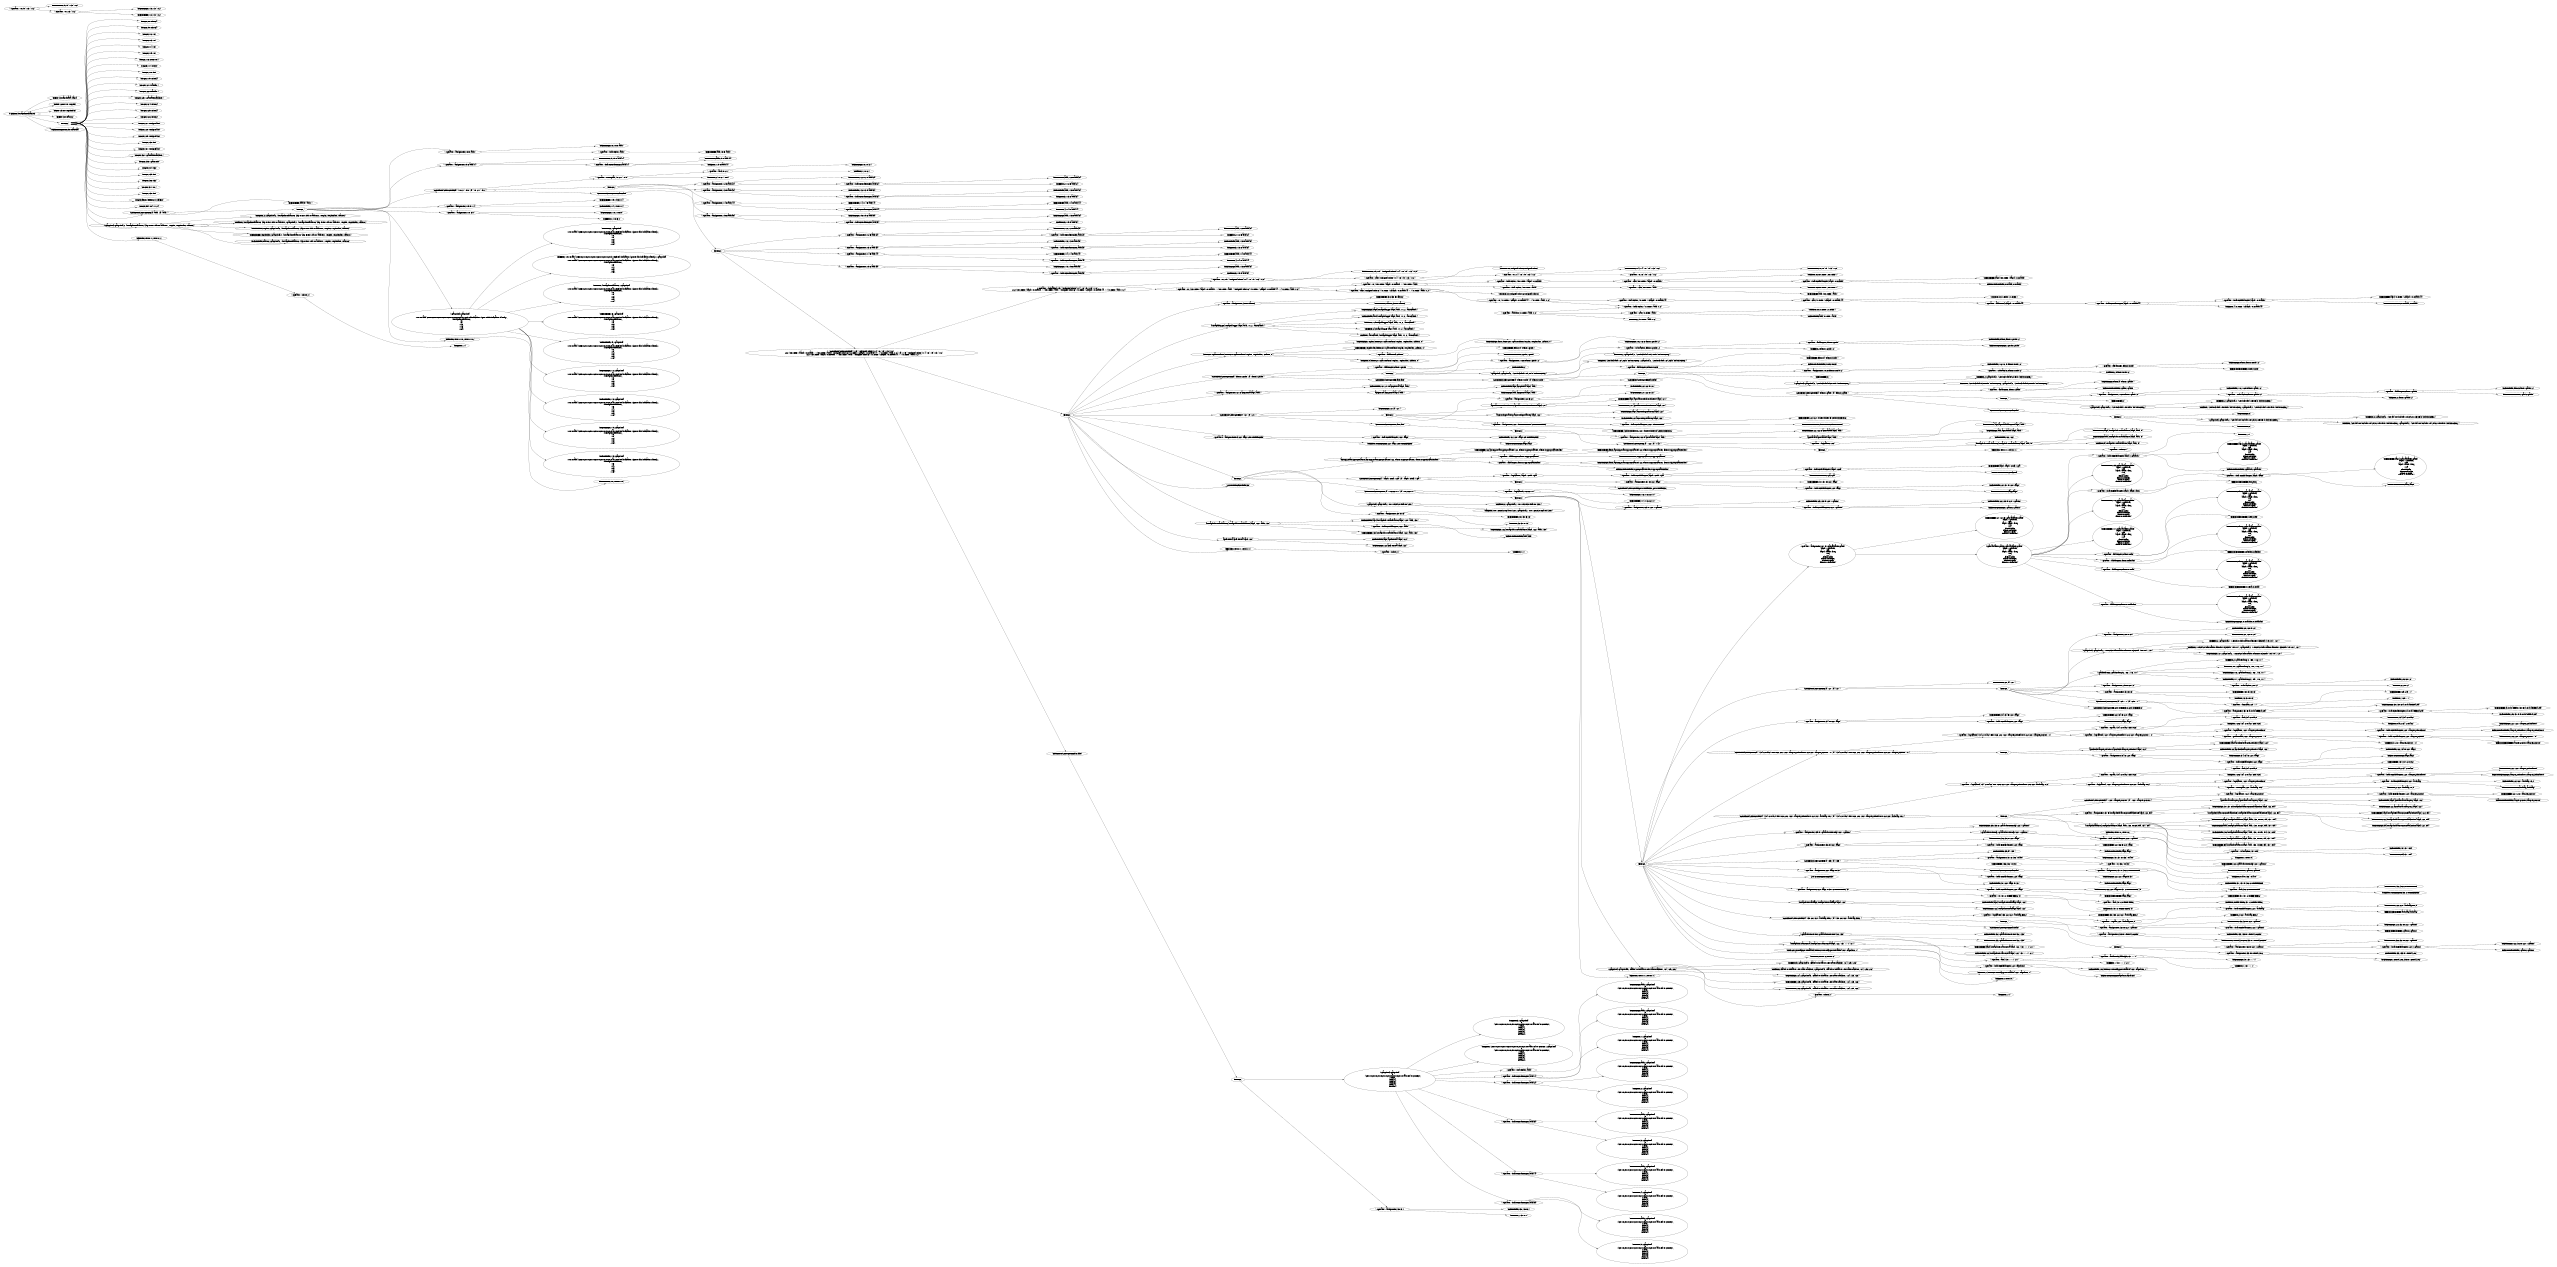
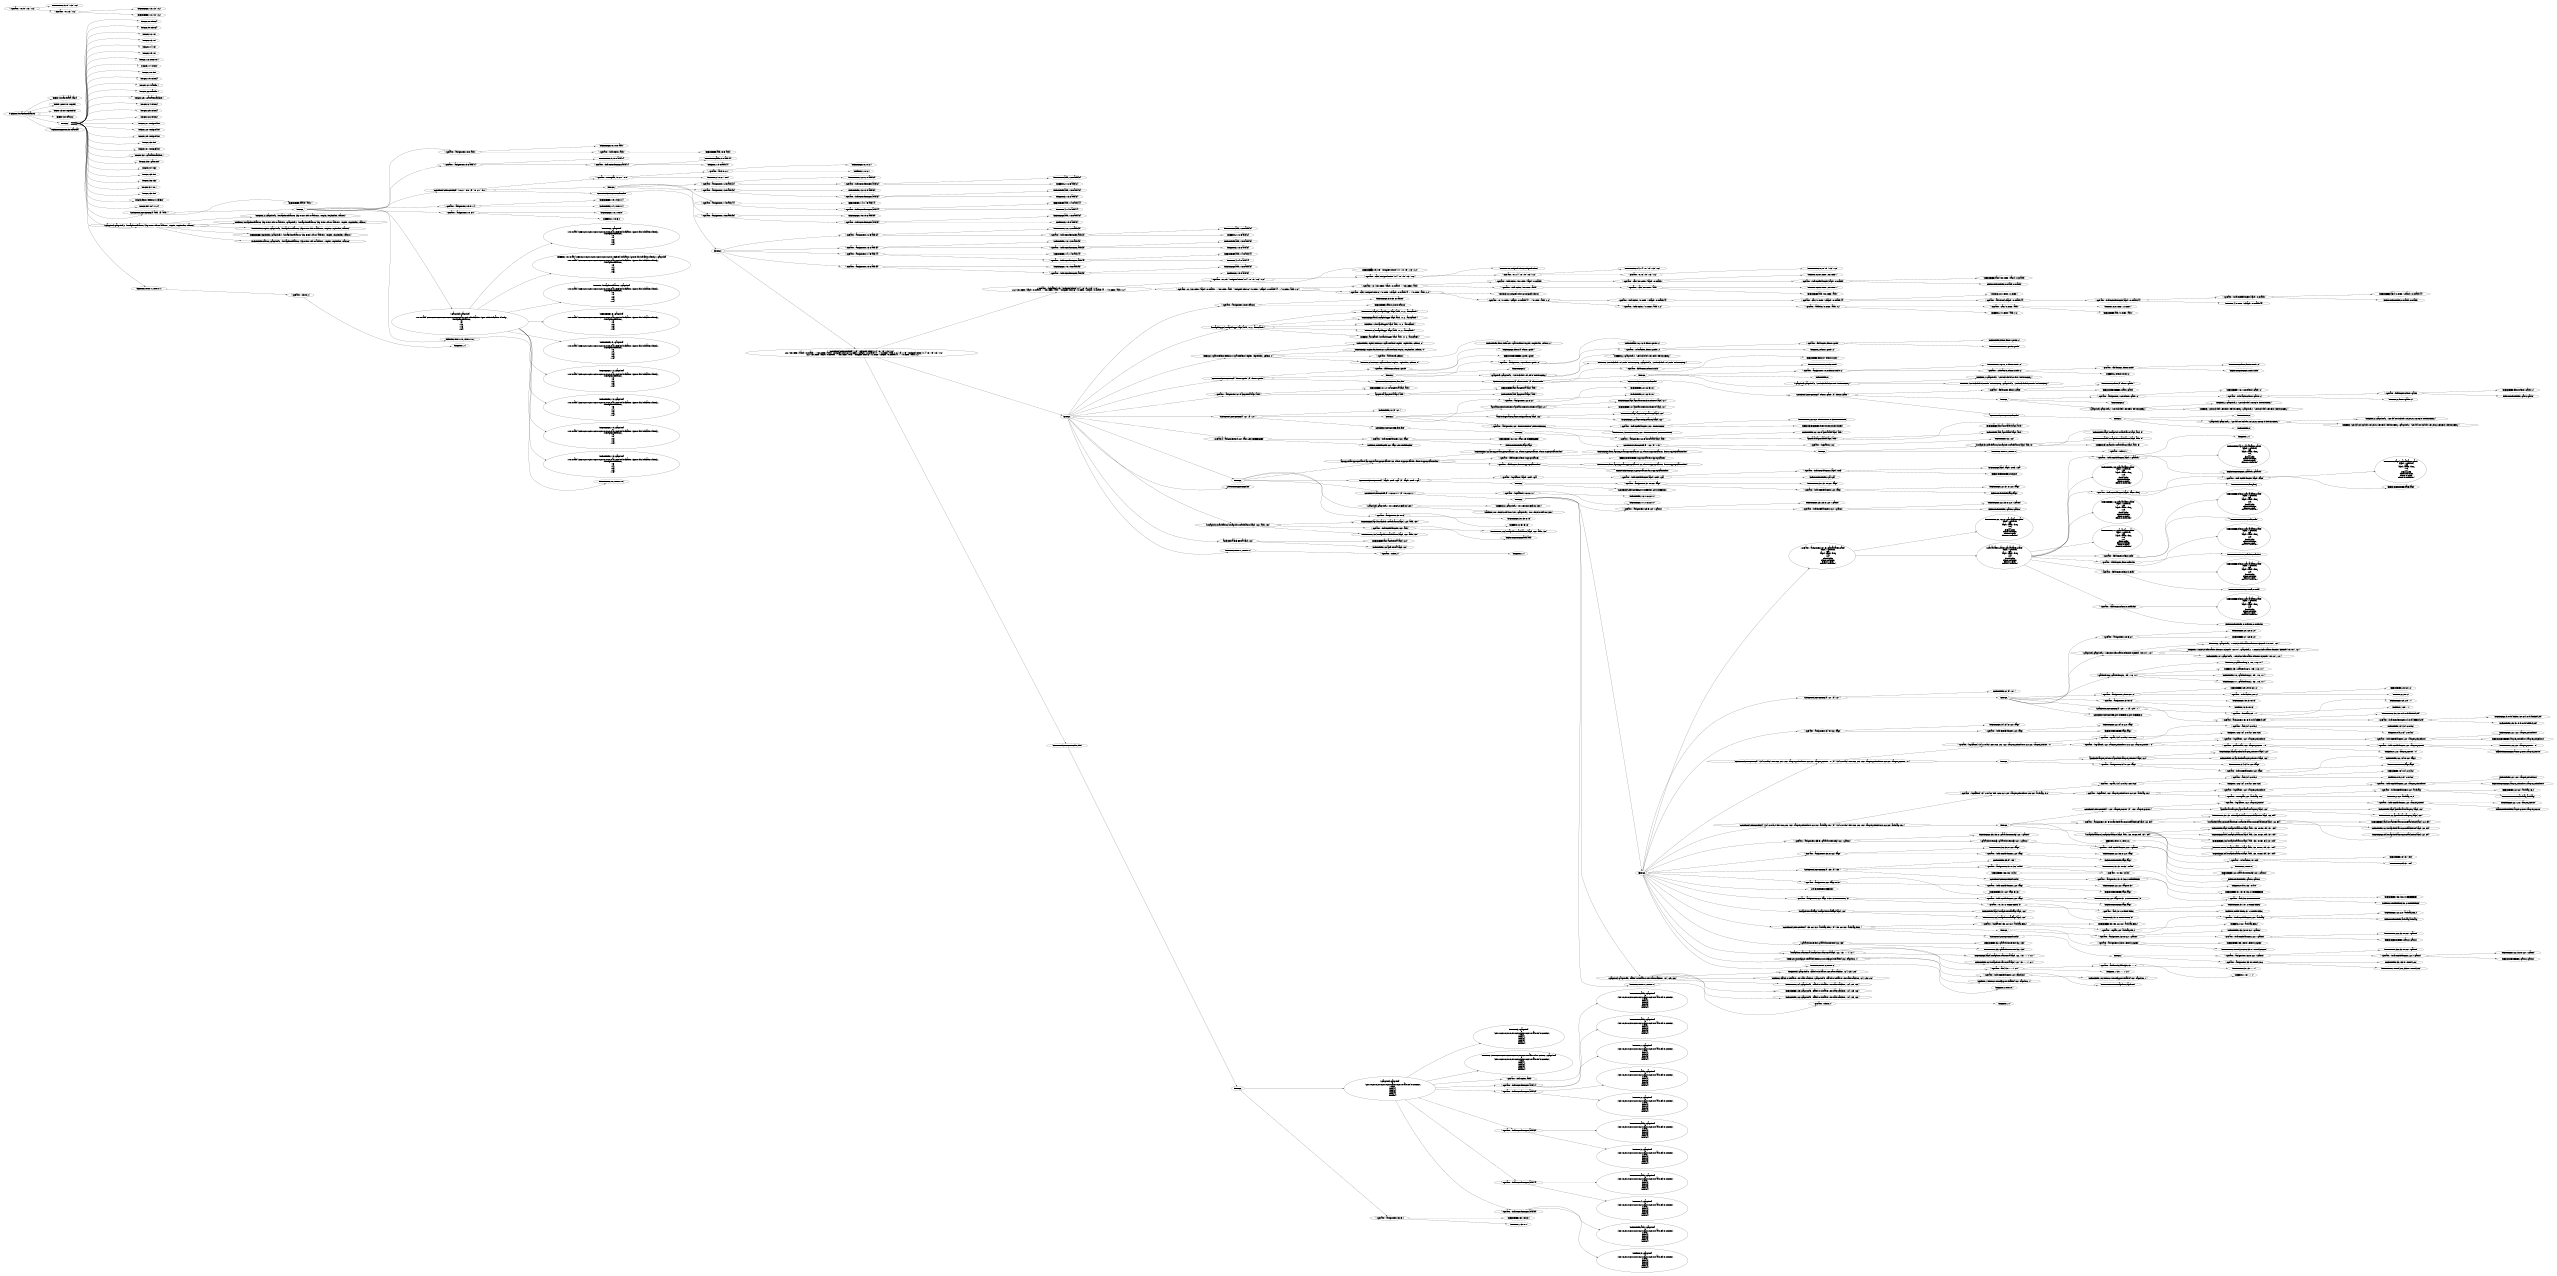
(1579, 310) -> (1733, 307)
(2004, 425) -> (2004, 426)
none -> (2244, 688)
